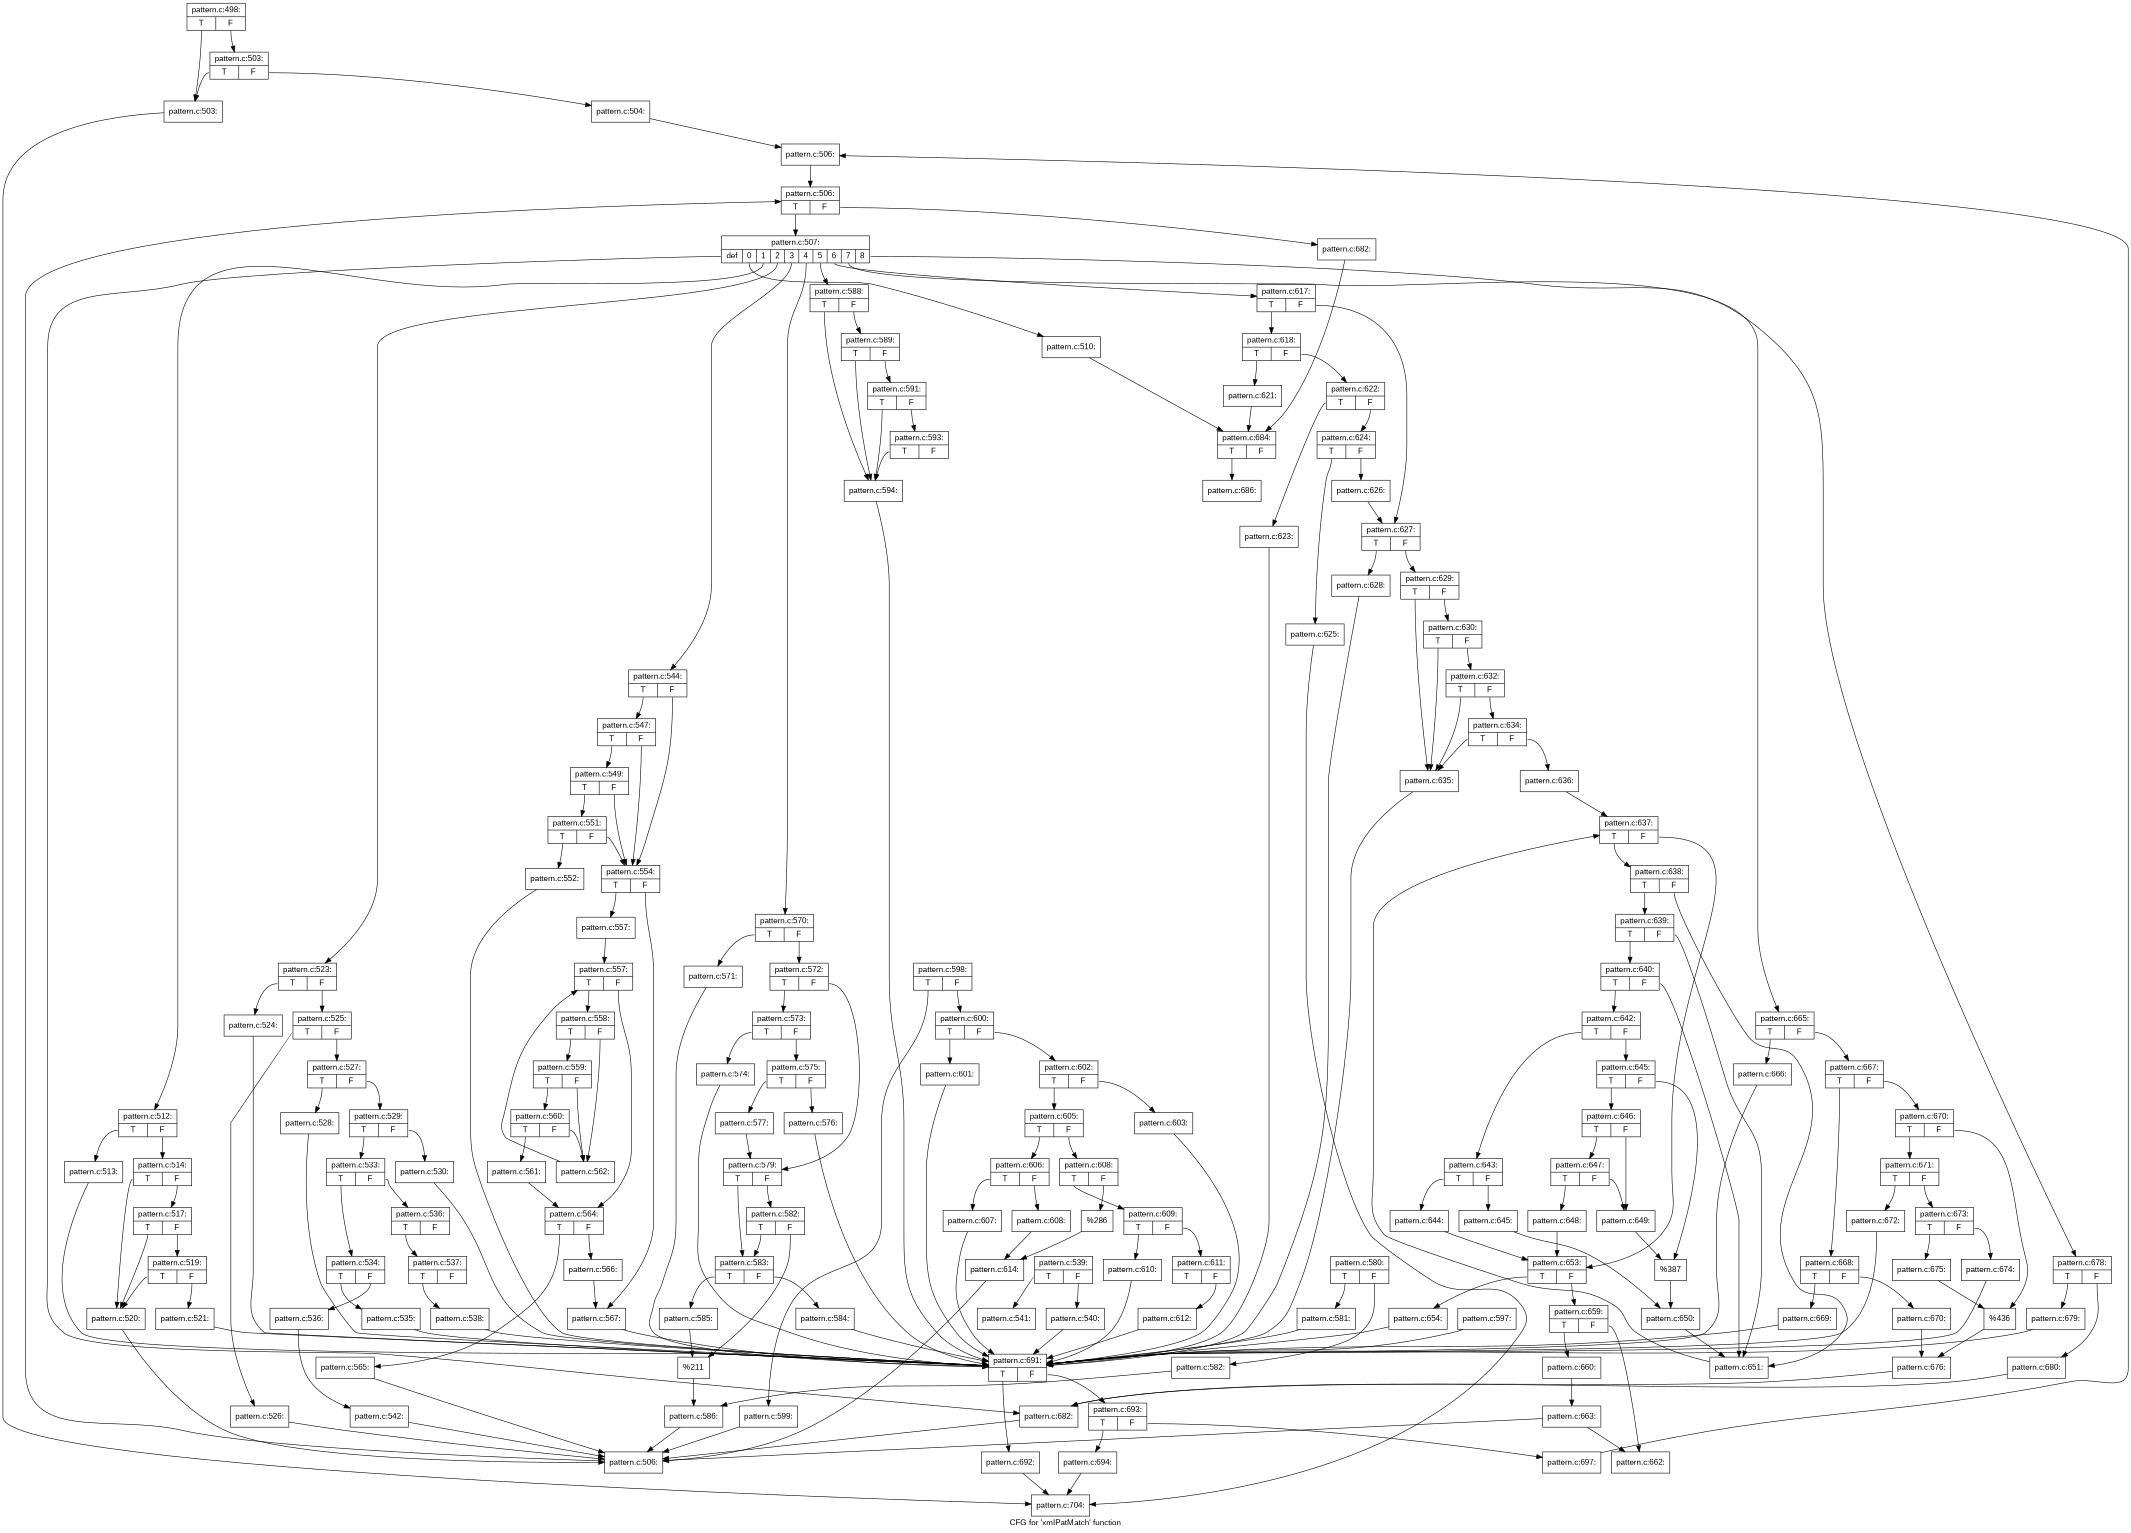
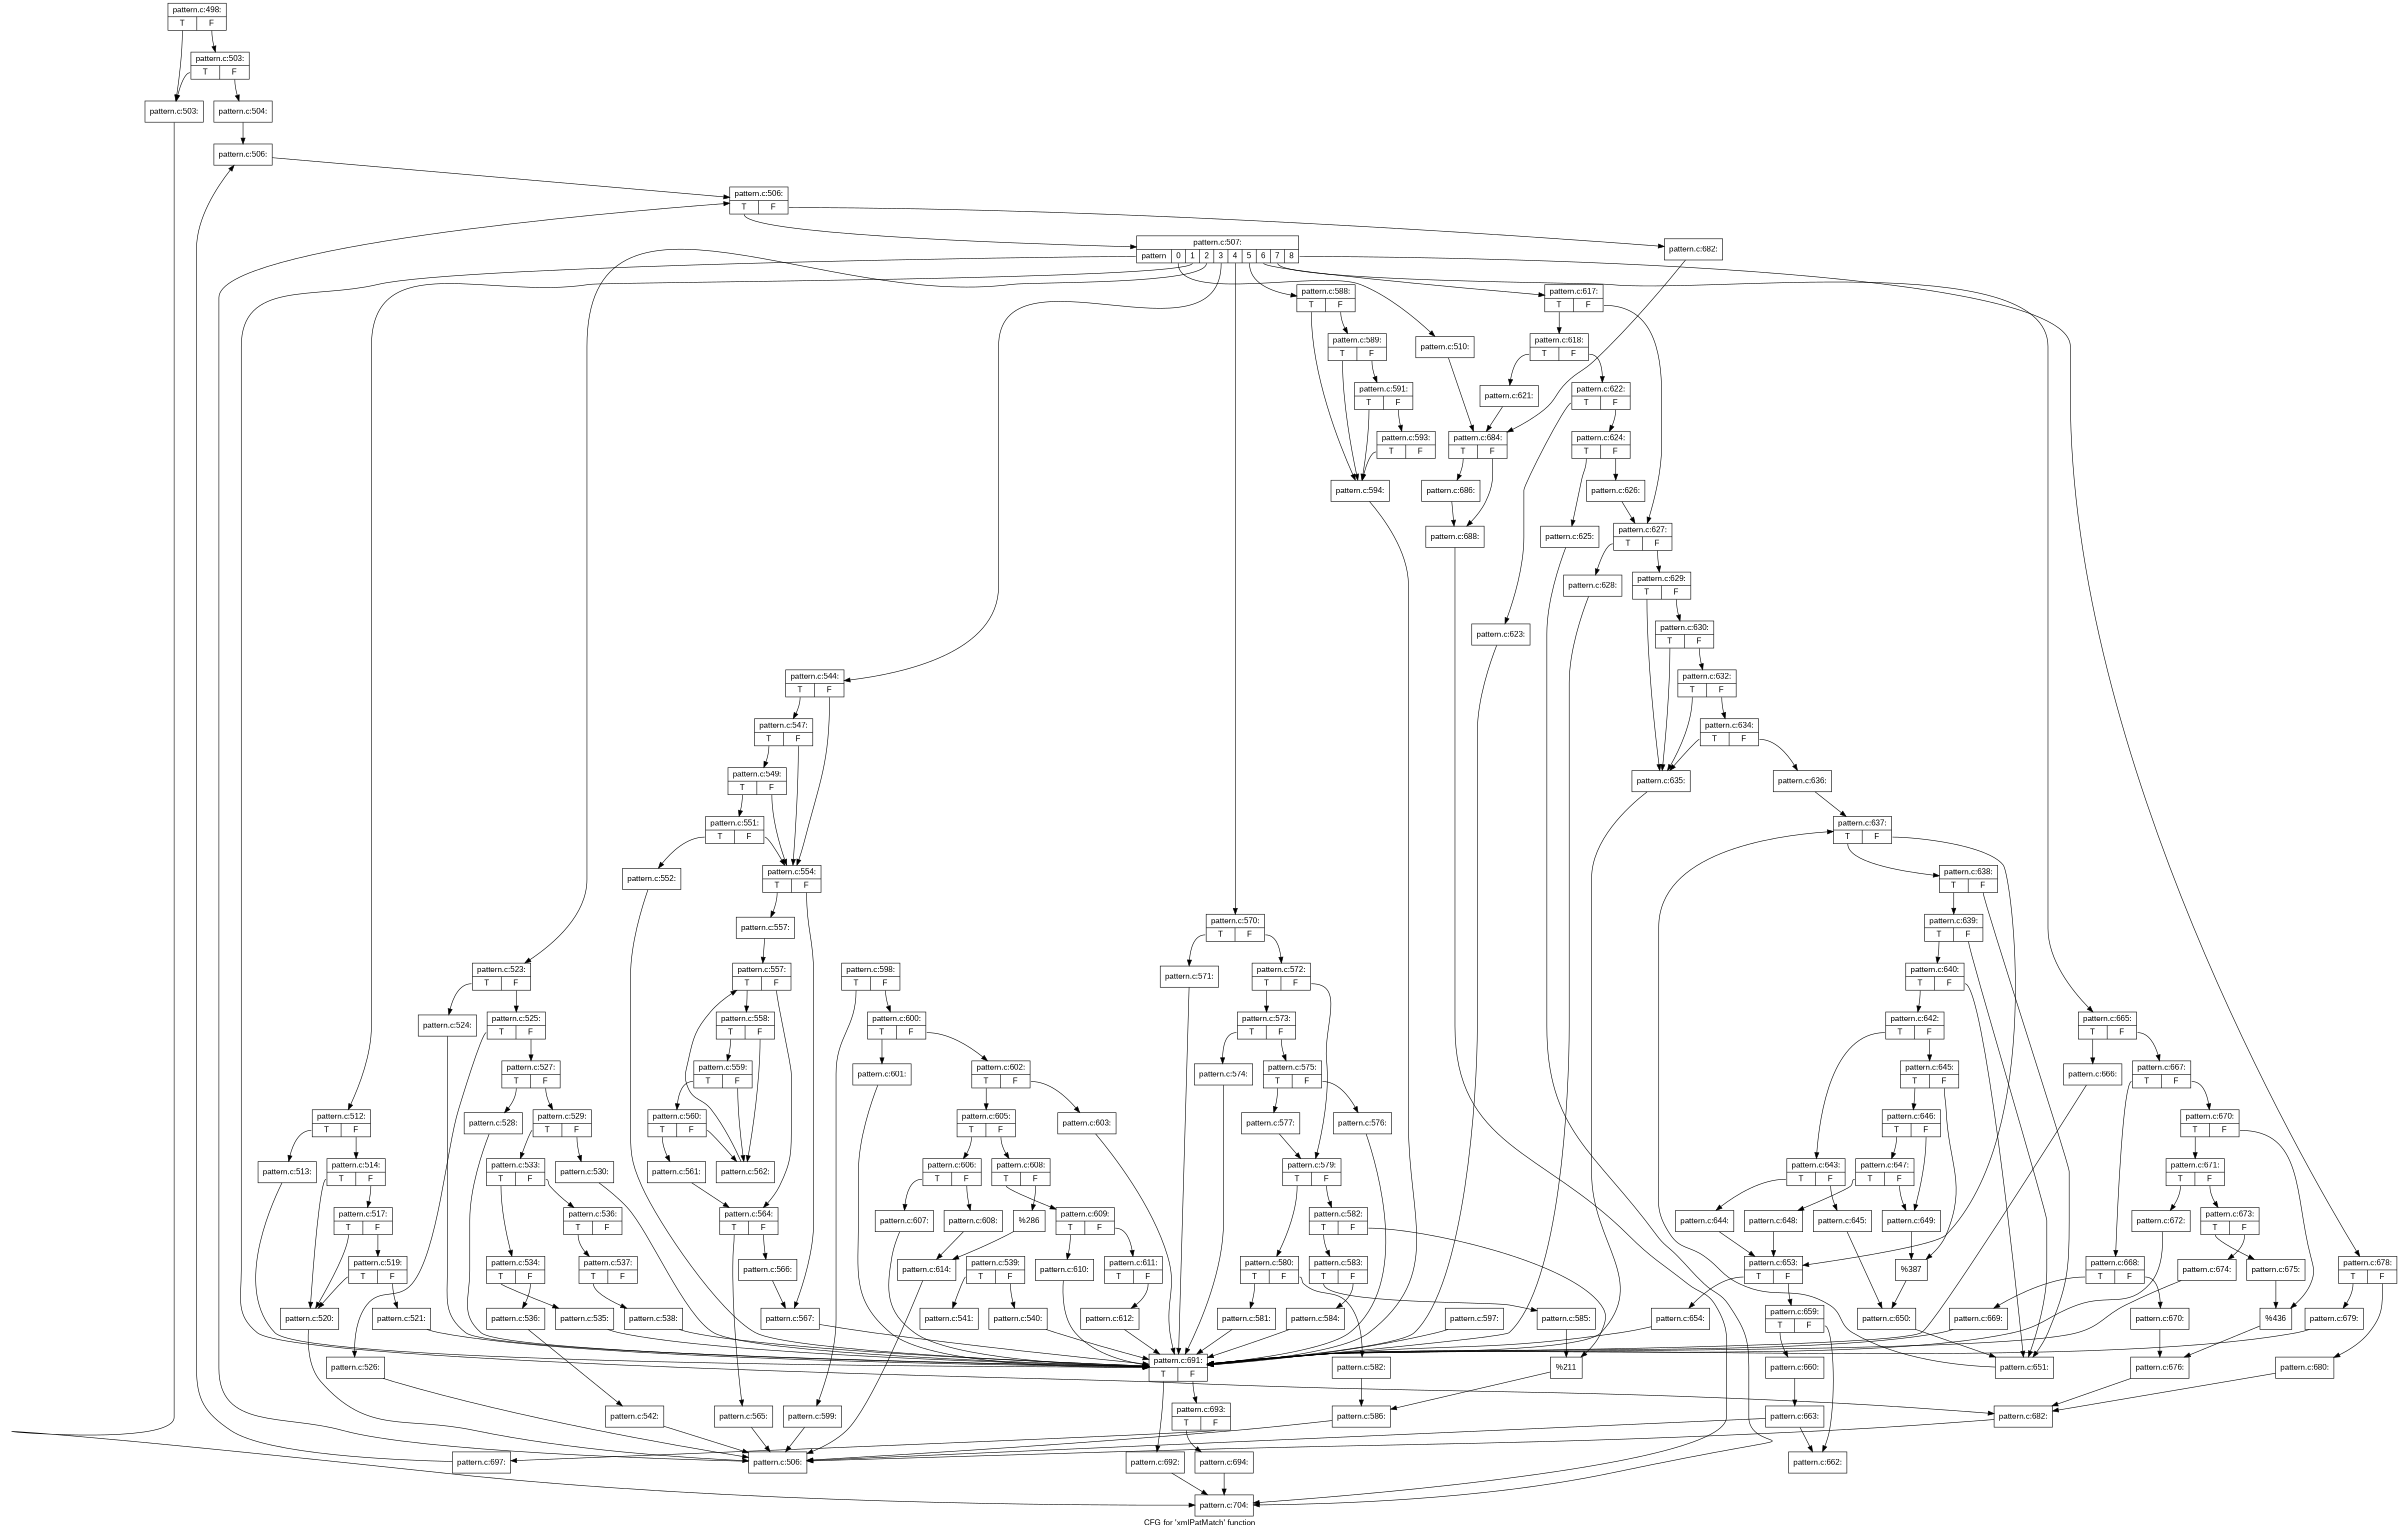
(732, 256) -> (1154, 256)
none -> (1455, 537)
(739, 1218) -> (1292, 1219)
